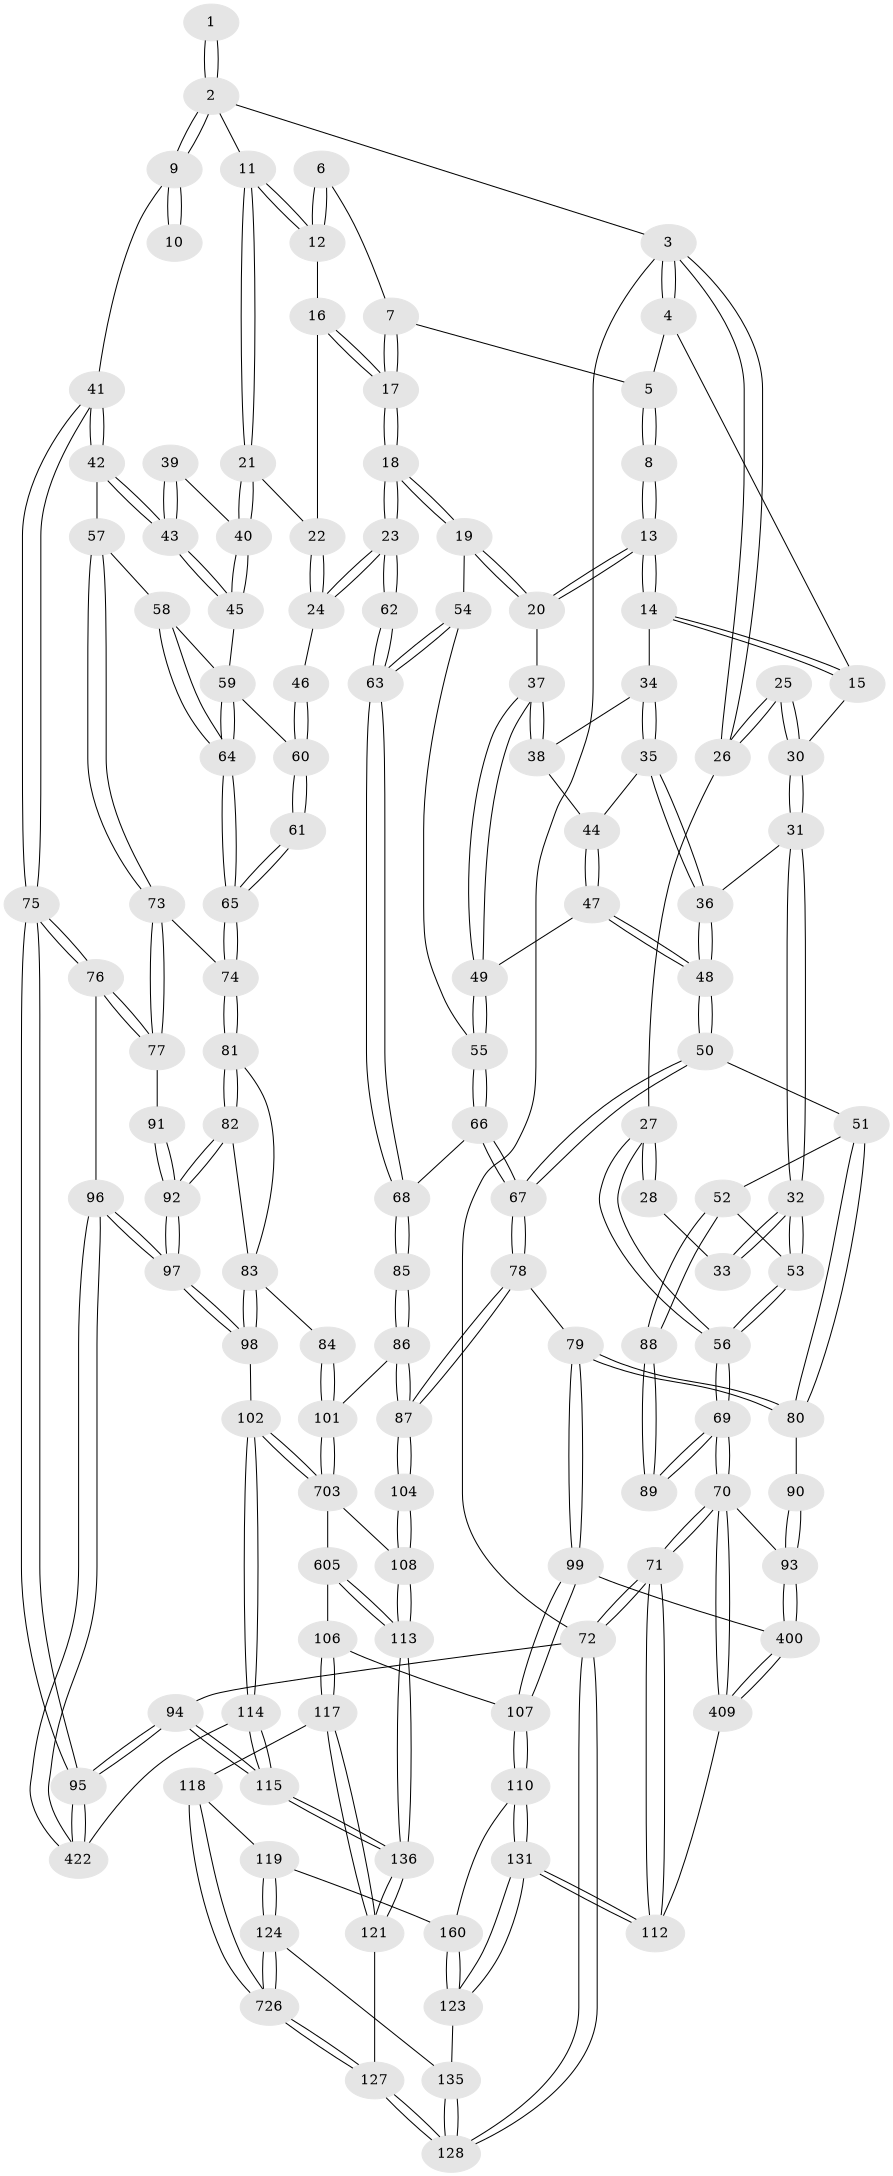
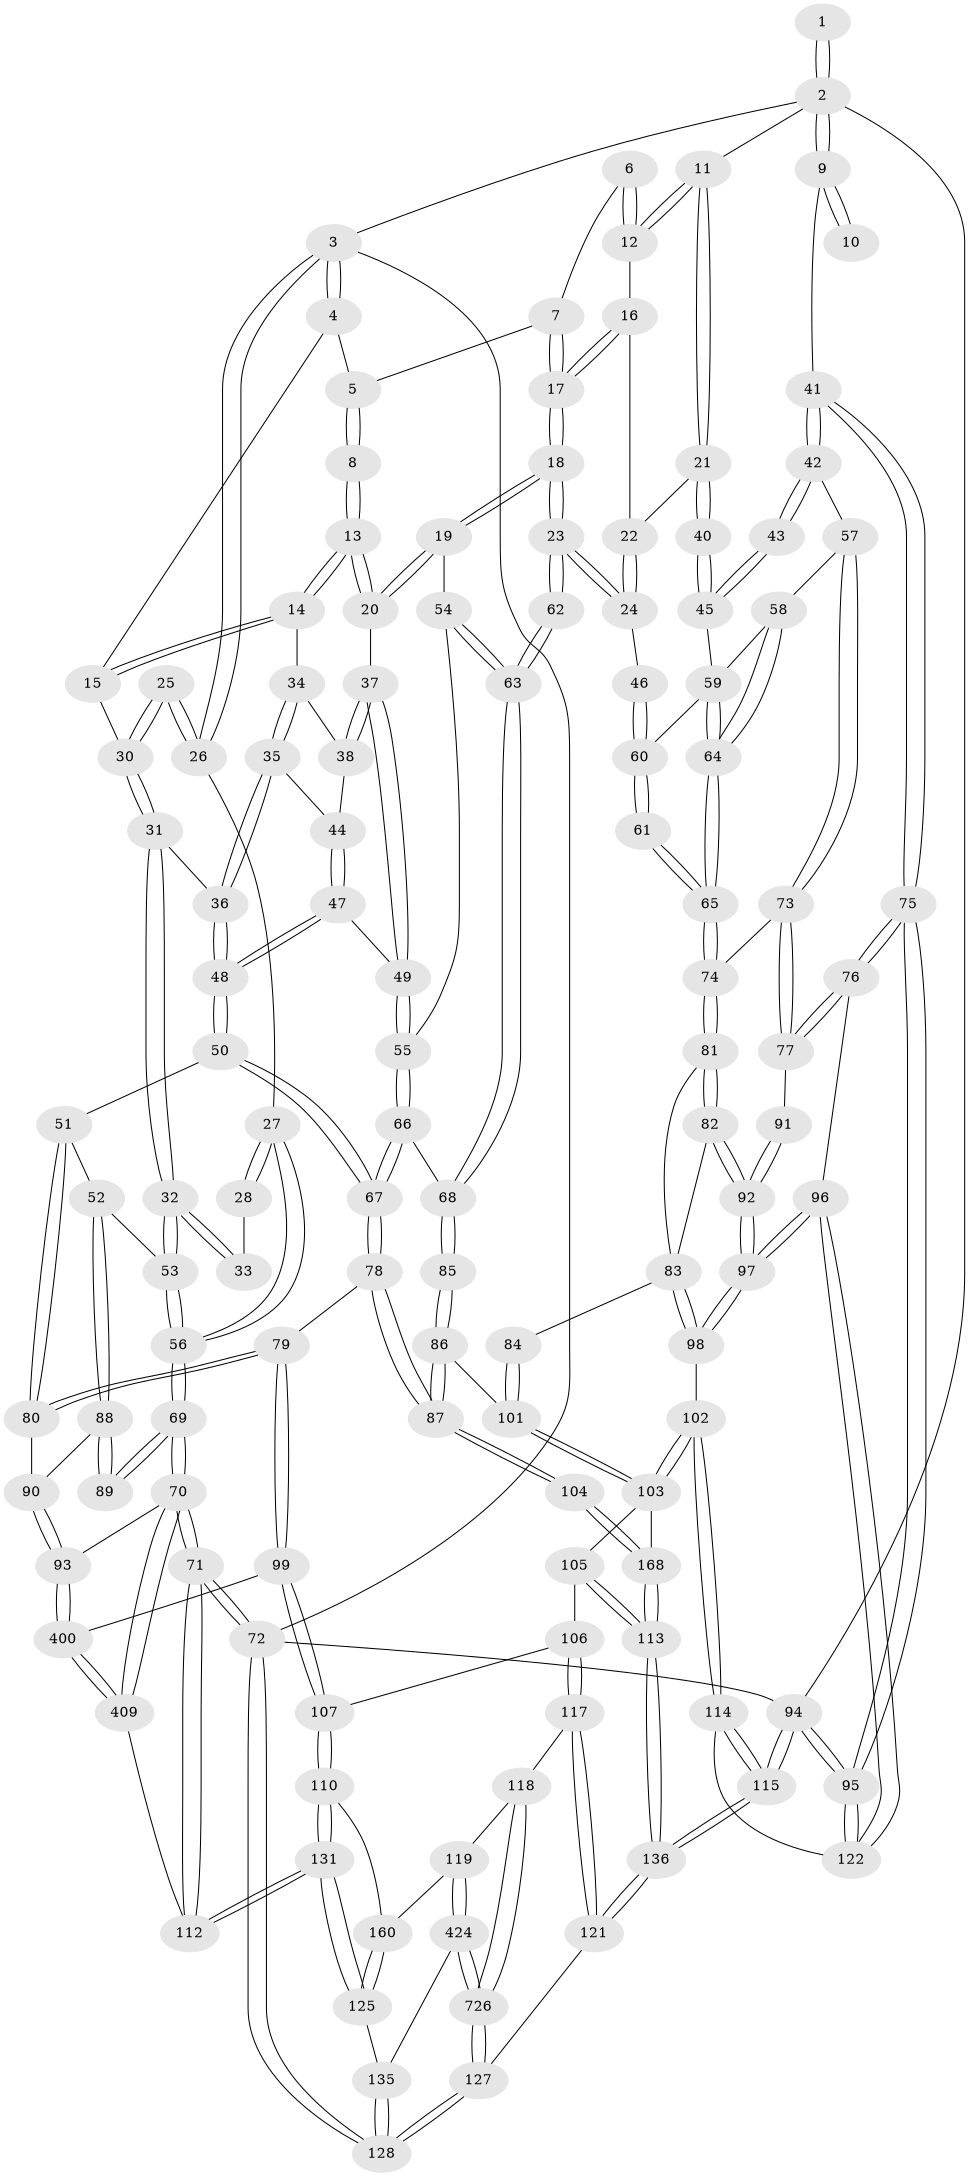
(170, 463) -> none
none -> (965, 892)
none -> (69, 1456)
(328, 1492) -> (651, 1492)
(328, 1566) -> (575, 1566)
(404, 1566) -> (651, 1566)
(79, 1860) -> (851, 1860)
(270, 1933) -> (459, 1933)
(453, 2007) -> (362, 2007)
